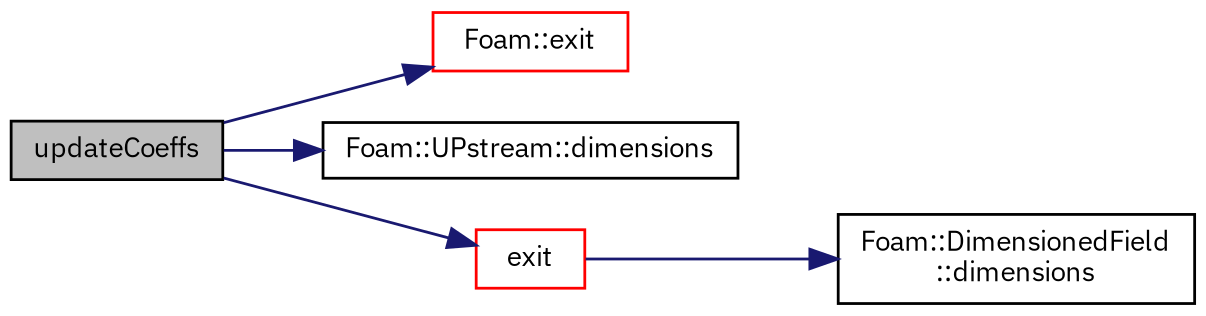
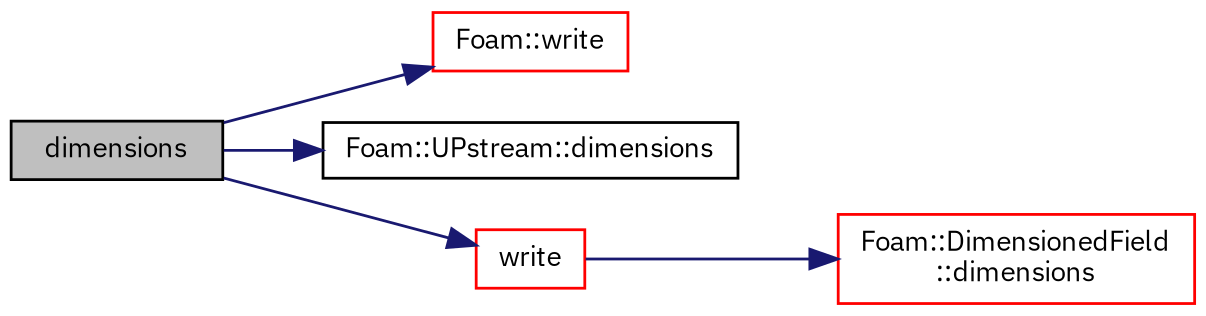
(530, 42) -> (530, 42)
(117, 150) -> (117, 150)
(530, 259) -> (530, 259)
(1016, 259) -> (1016, 259)
